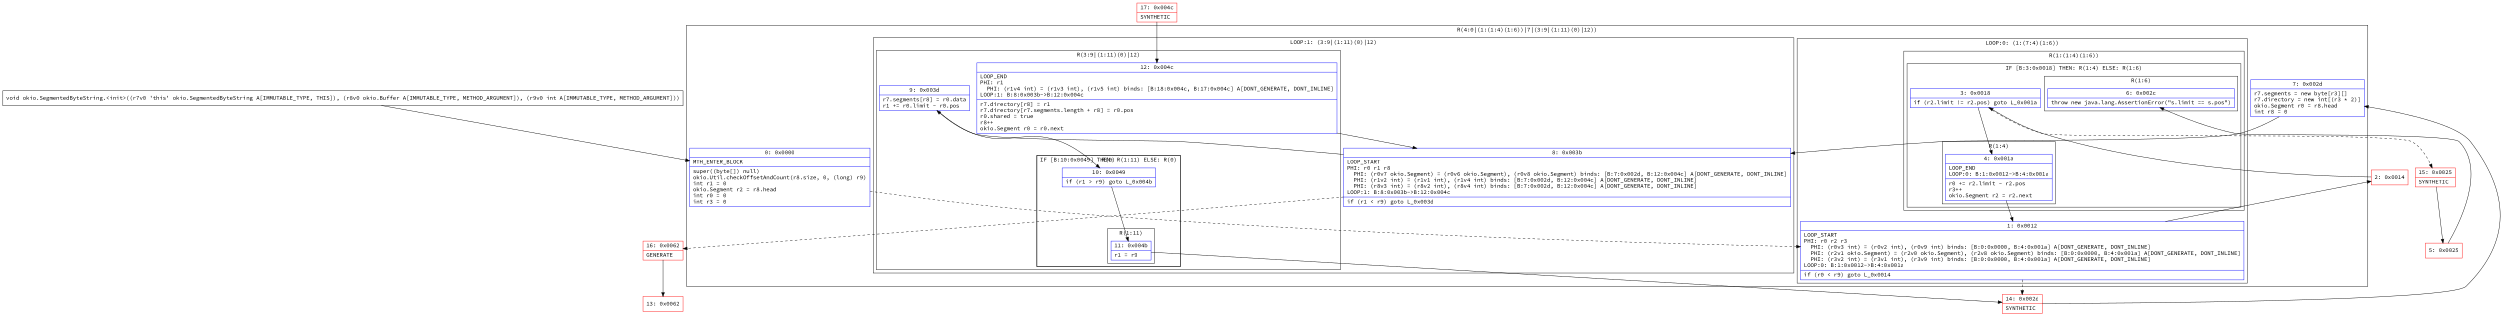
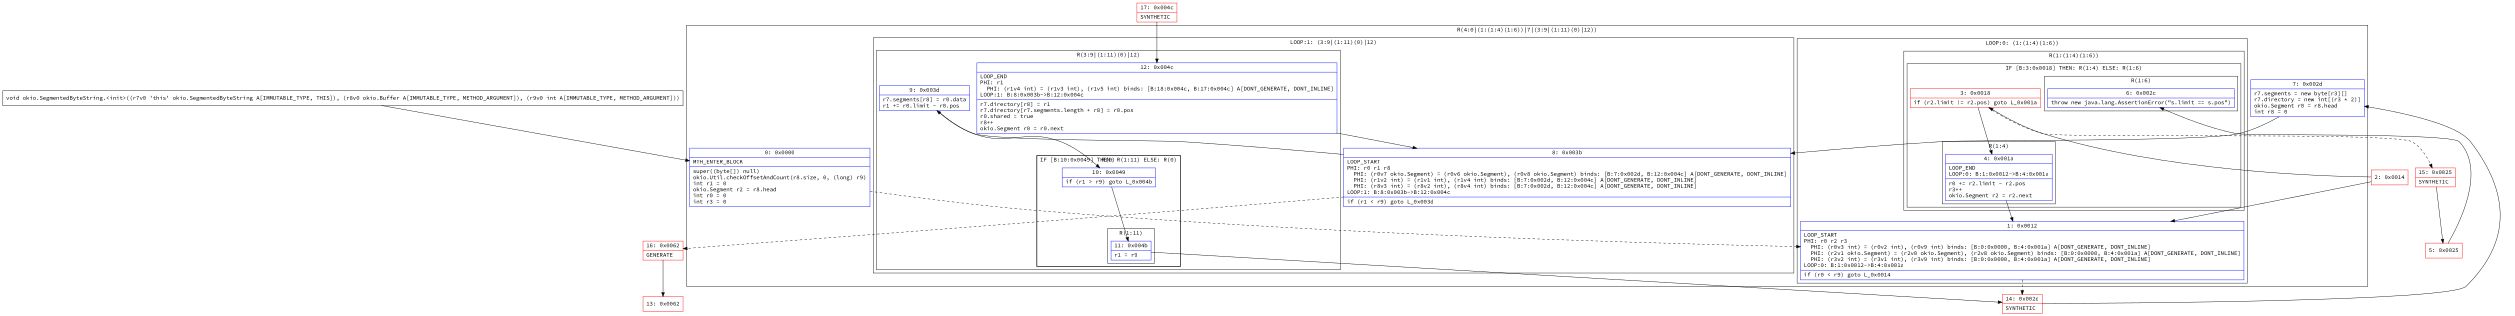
(2022, 43) -> (2022, 43)
(1975, 98) -> (1975, 98)
(2266, 202) -> (2273, 201)
